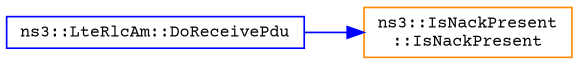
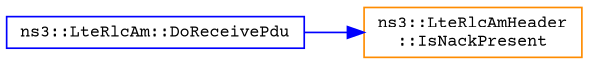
(468, 32) -> (473, 32)
